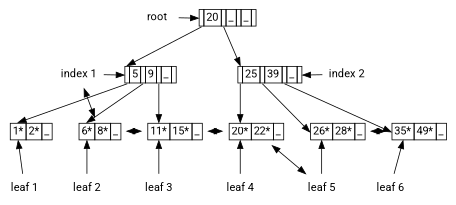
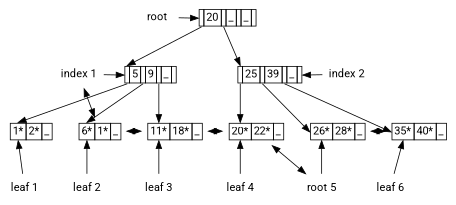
(103, 131) -> (103, 131)
(181, 131) -> (181, 131)
(425, 131) -> (425, 131)
(322, 188) -> (322, 188)
